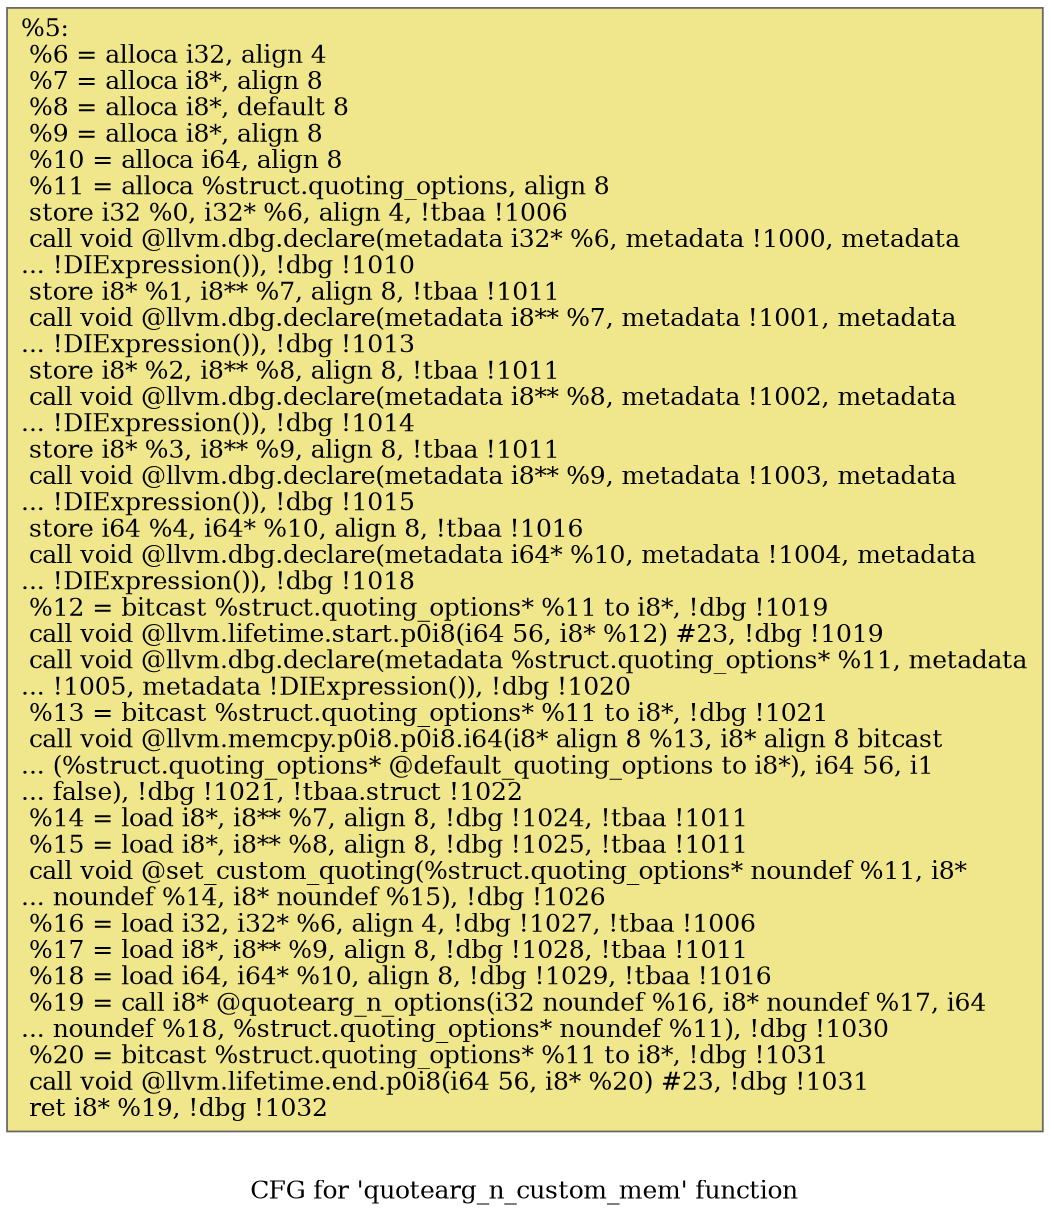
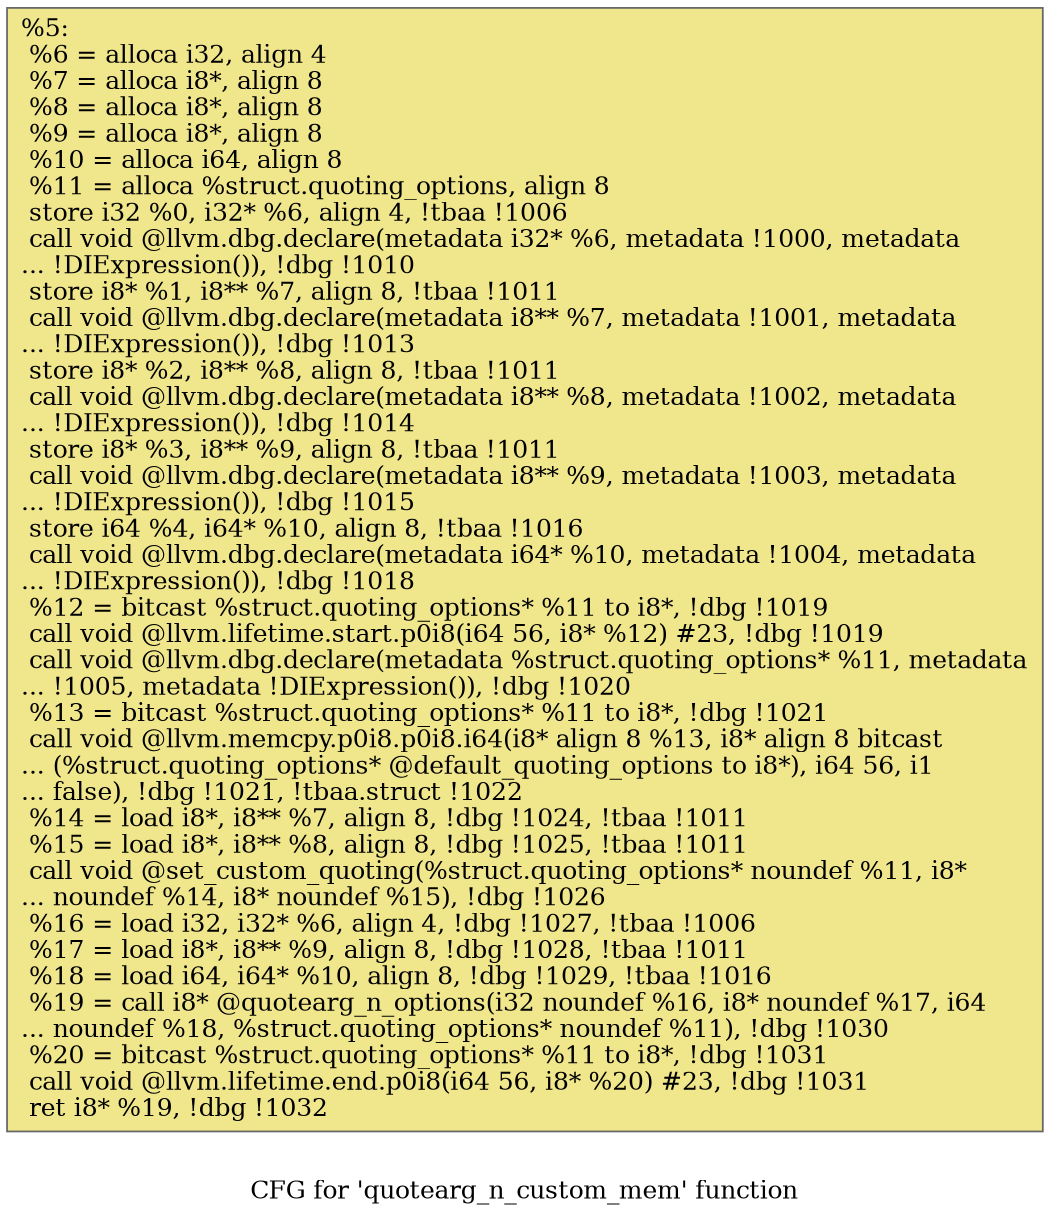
(185, 108) -> (172, 108)
